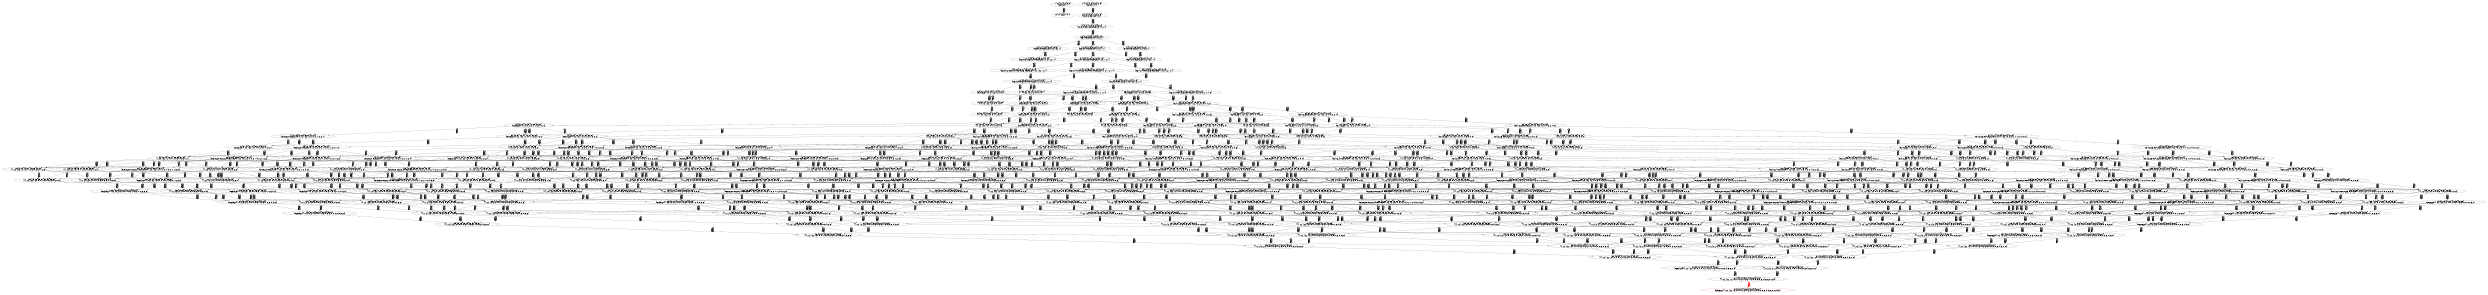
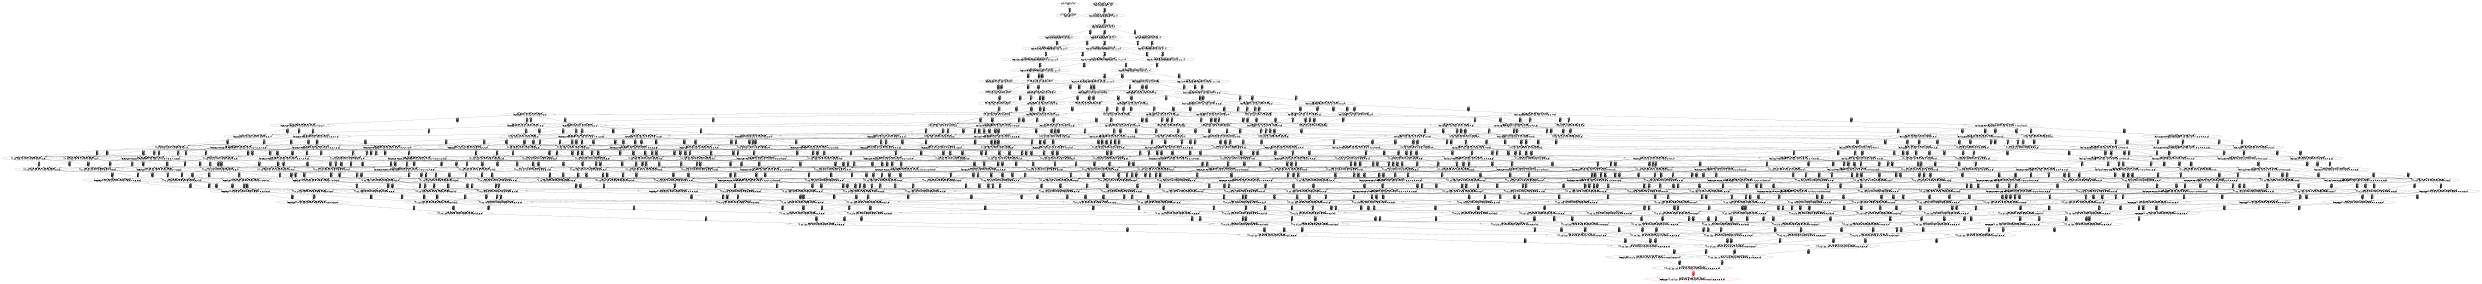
(1092, 5) -> none
(1063, 10) -> (1068, 10)
